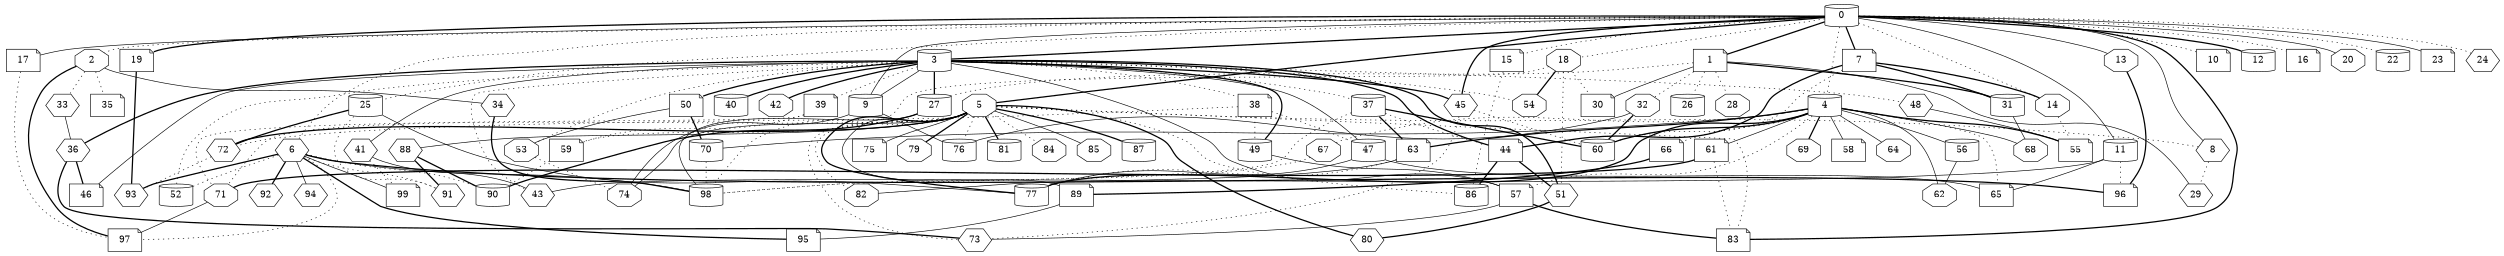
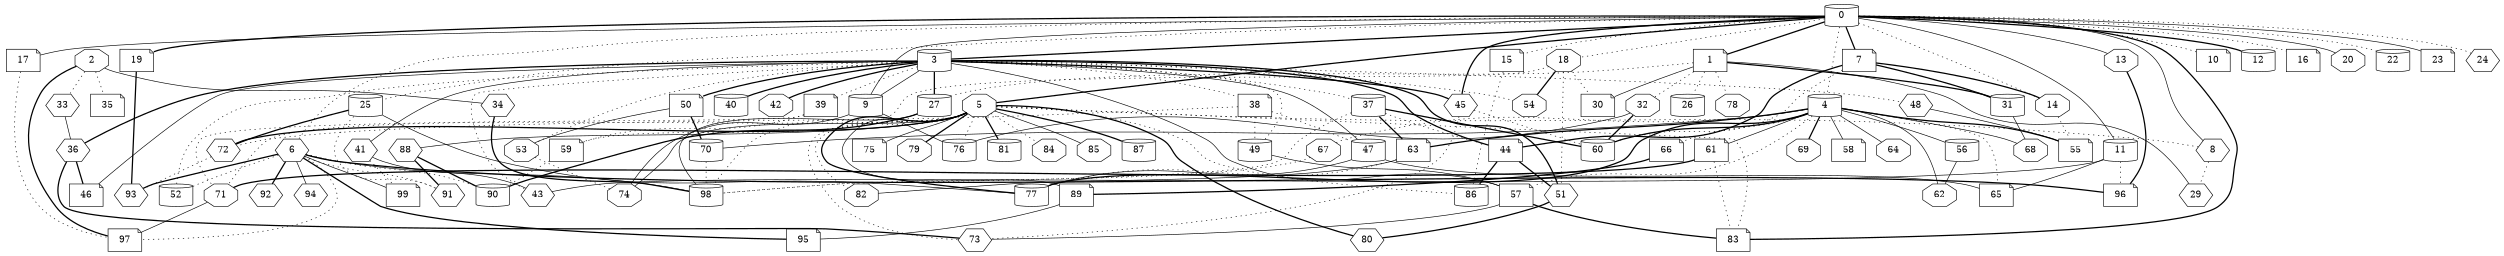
(964, 25) -> none
(1141, 70) -> (1141, 70)
(1733, 105) -> (1733, 105)
